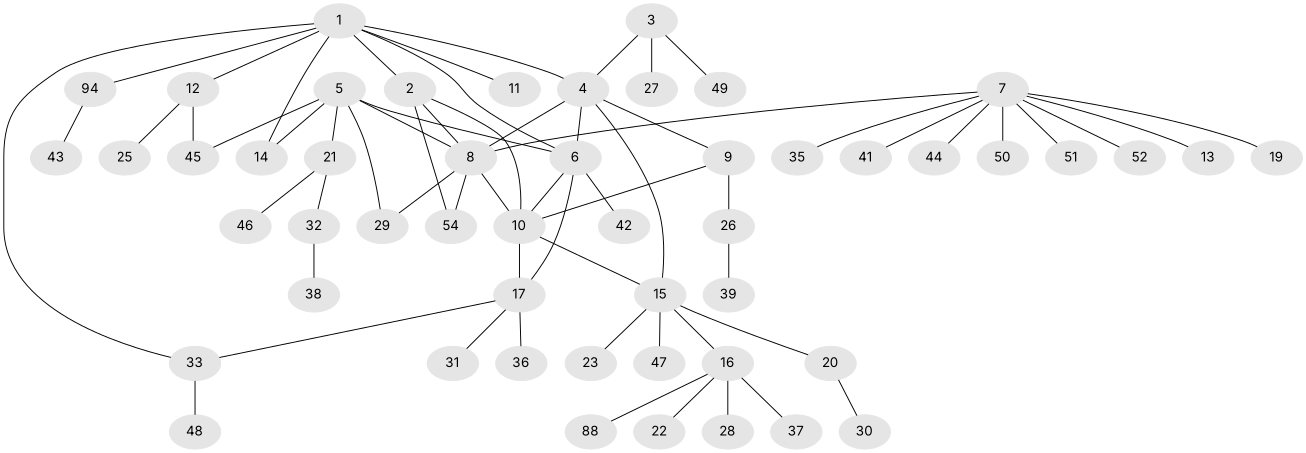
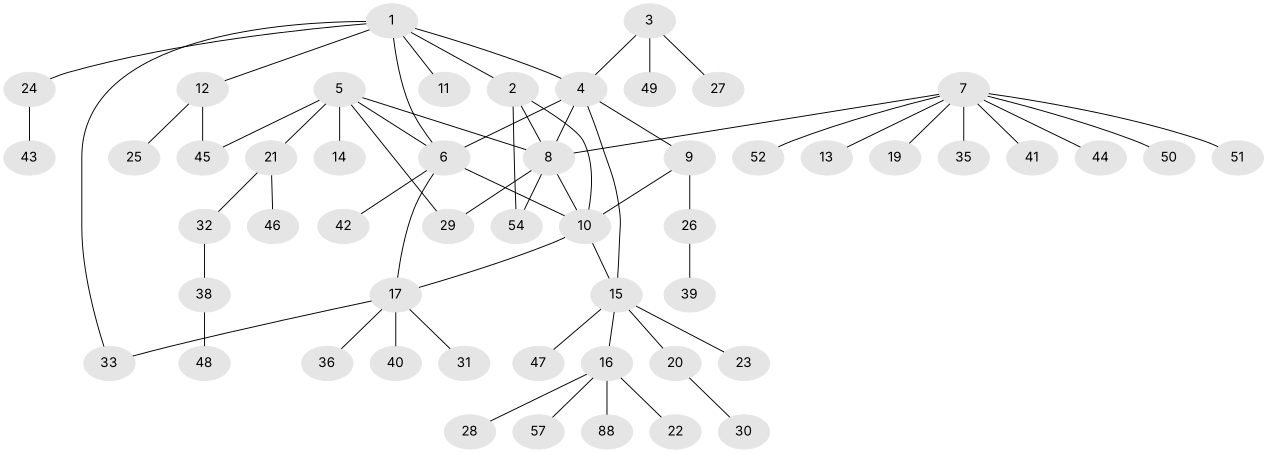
(297, 88) -> none
(90, 89) -> (29, 89)
none -> (396, 363)
(195, 398) -> (205, 329)
(796, 432) -> (538, 432)
